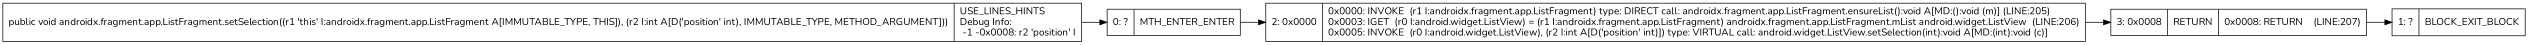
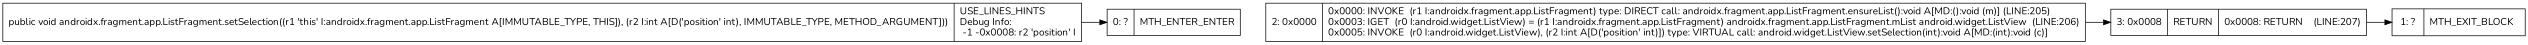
(1249, 22) -> none
(2472, 22) -> (2472, 22)
